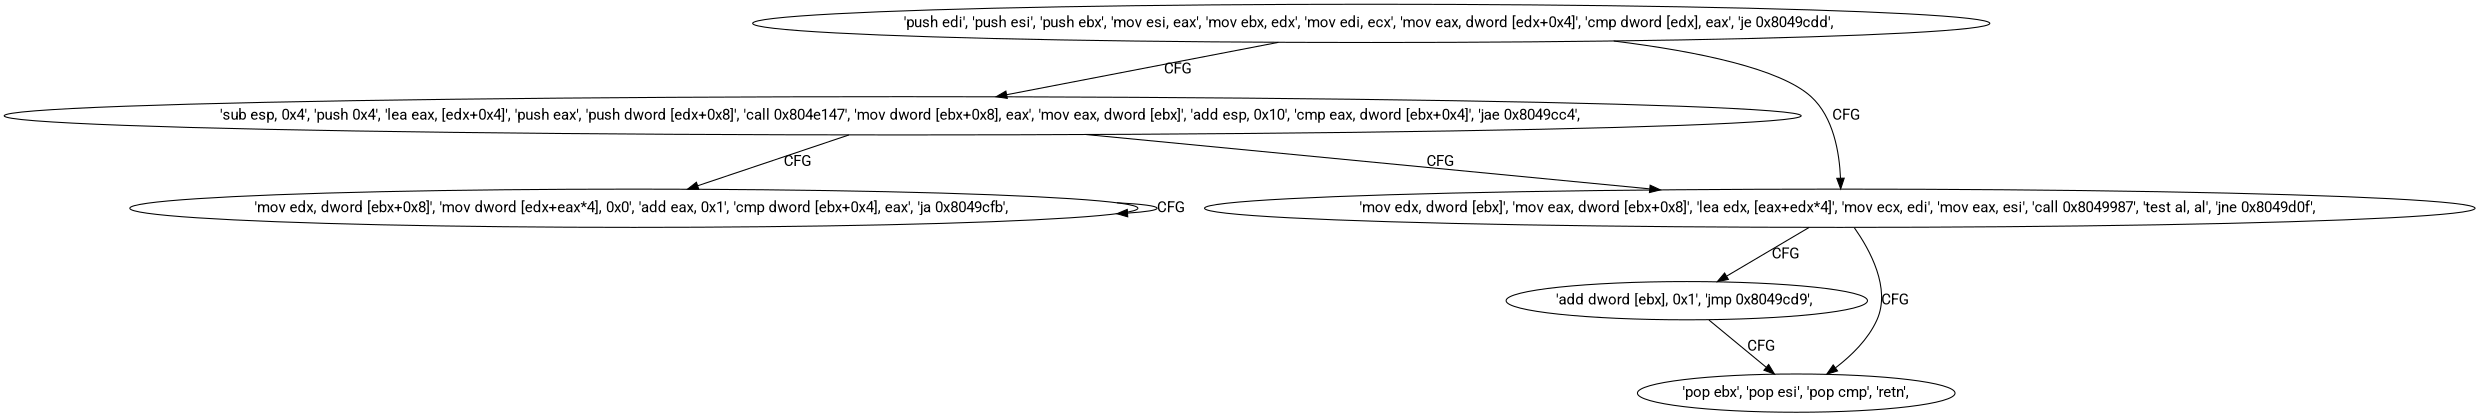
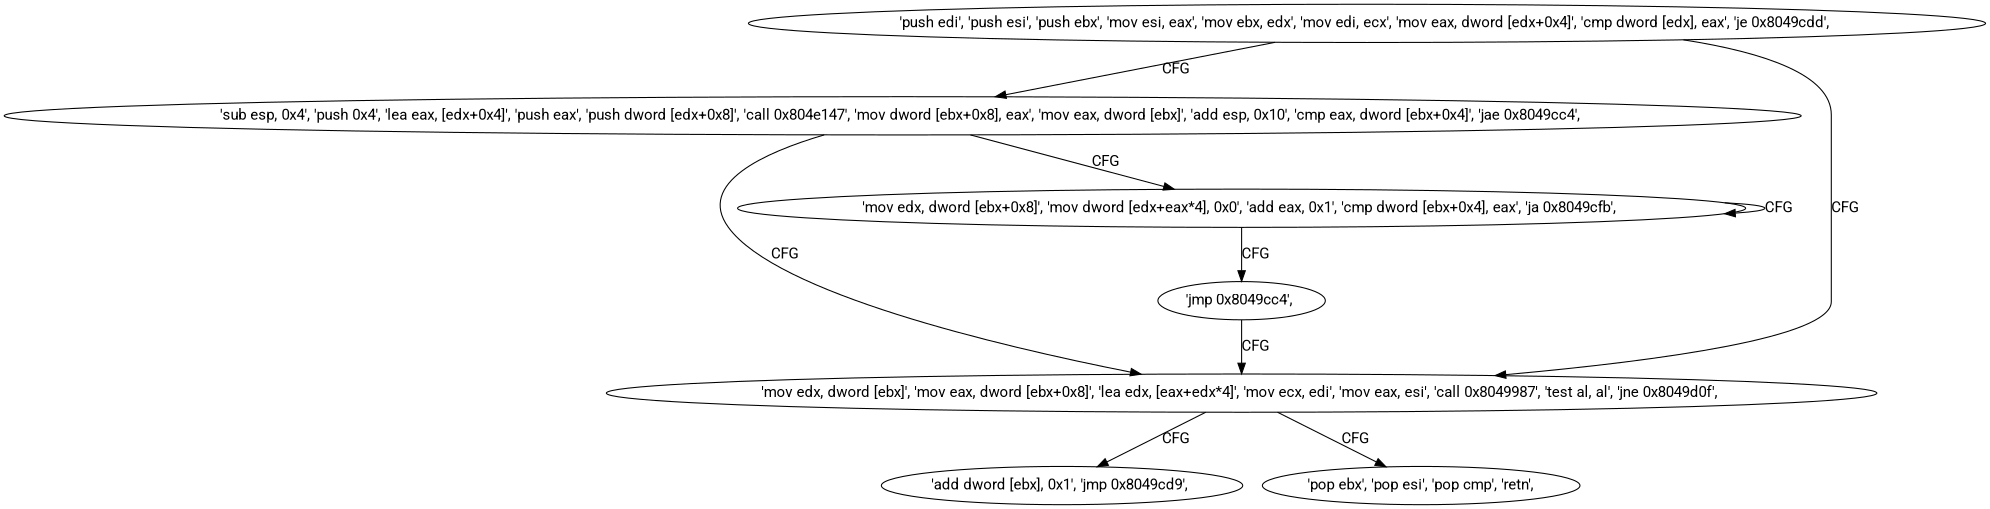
none -> (1242, 301)
(1737, 344) -> none
